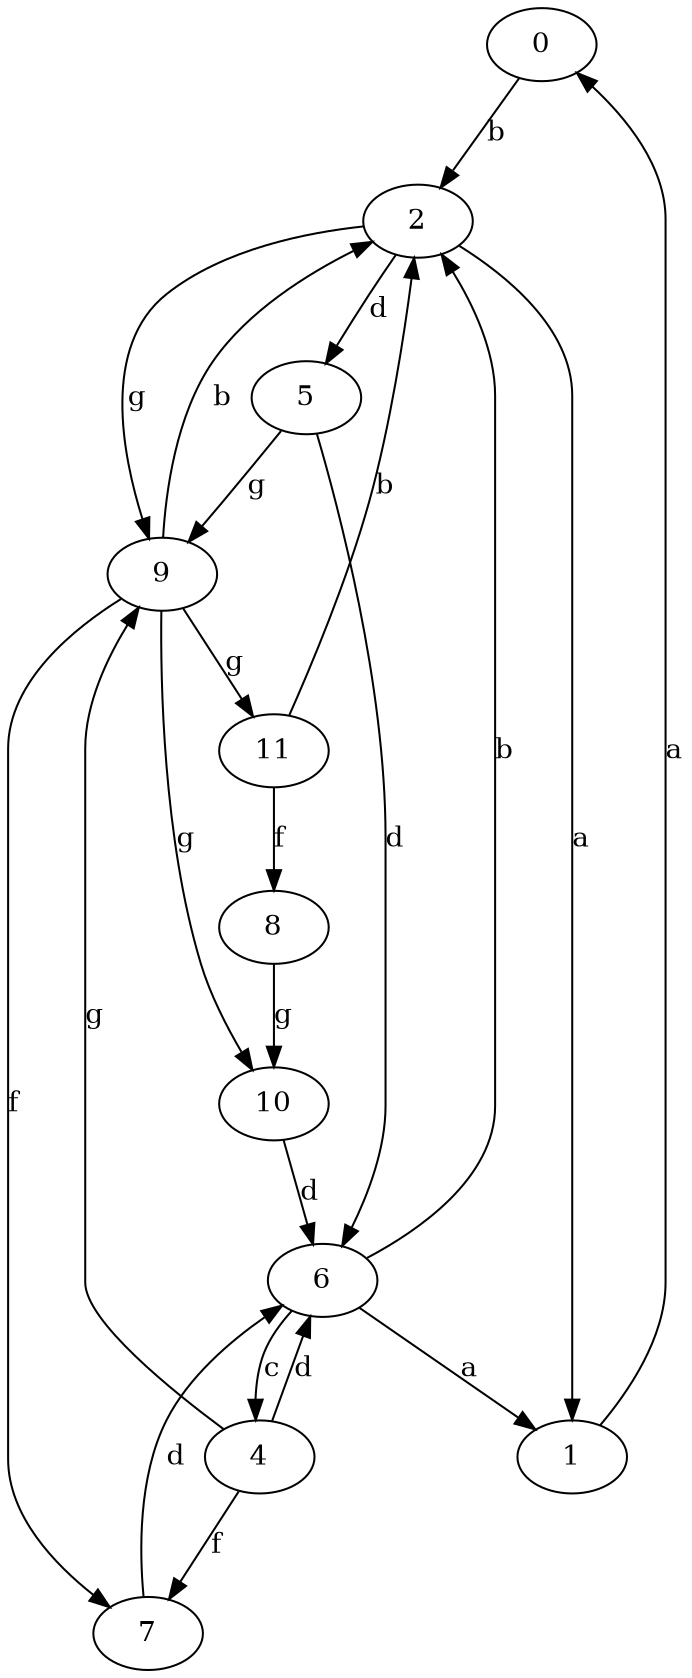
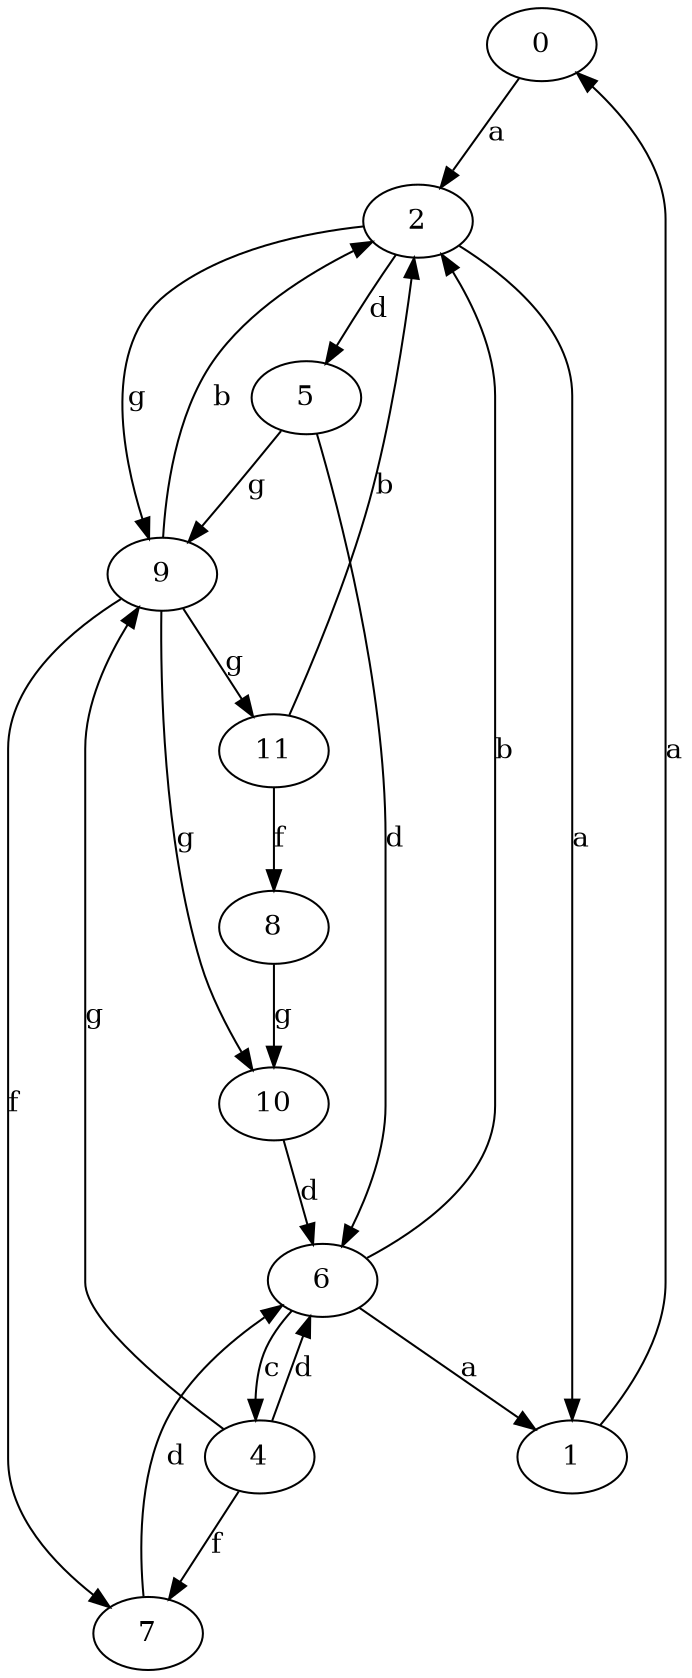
(497, 133) -> (497, 133)
